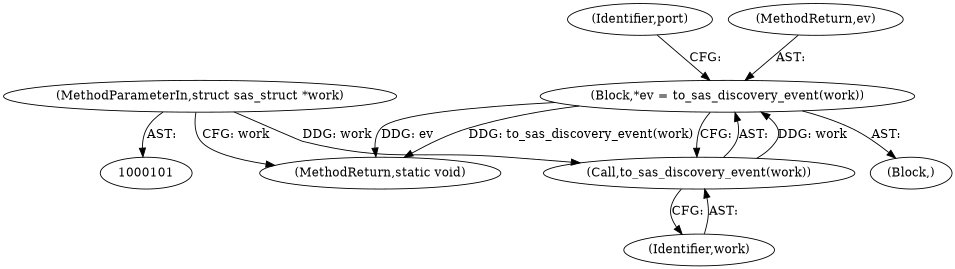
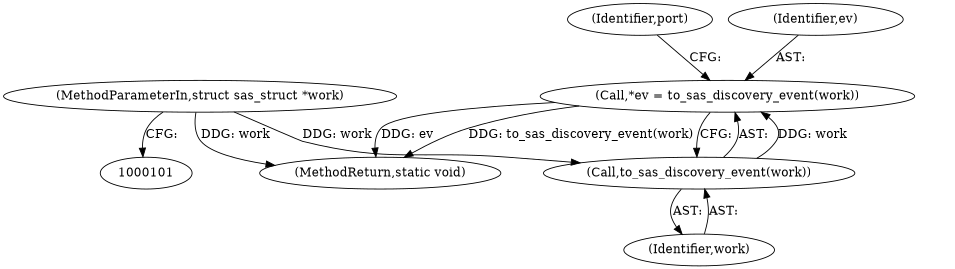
(816, 19) -> (816, 19)
(727, 96) -> (727, 96)
(164, 135) -> (164, 135)
(236, 135) -> (236, 135)
(911, 173) -> none
(690, 212) -> (690, 212)
